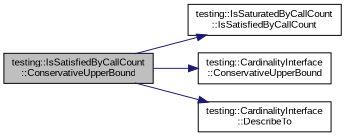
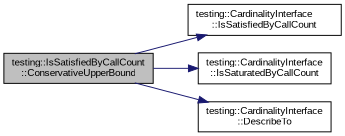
(265, 20) -> (265, 20)
(265, 68) -> (265, 68)
